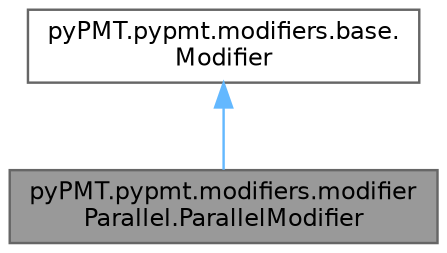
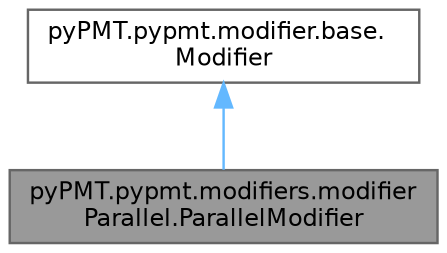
(224, 46) -> (224, 46)
